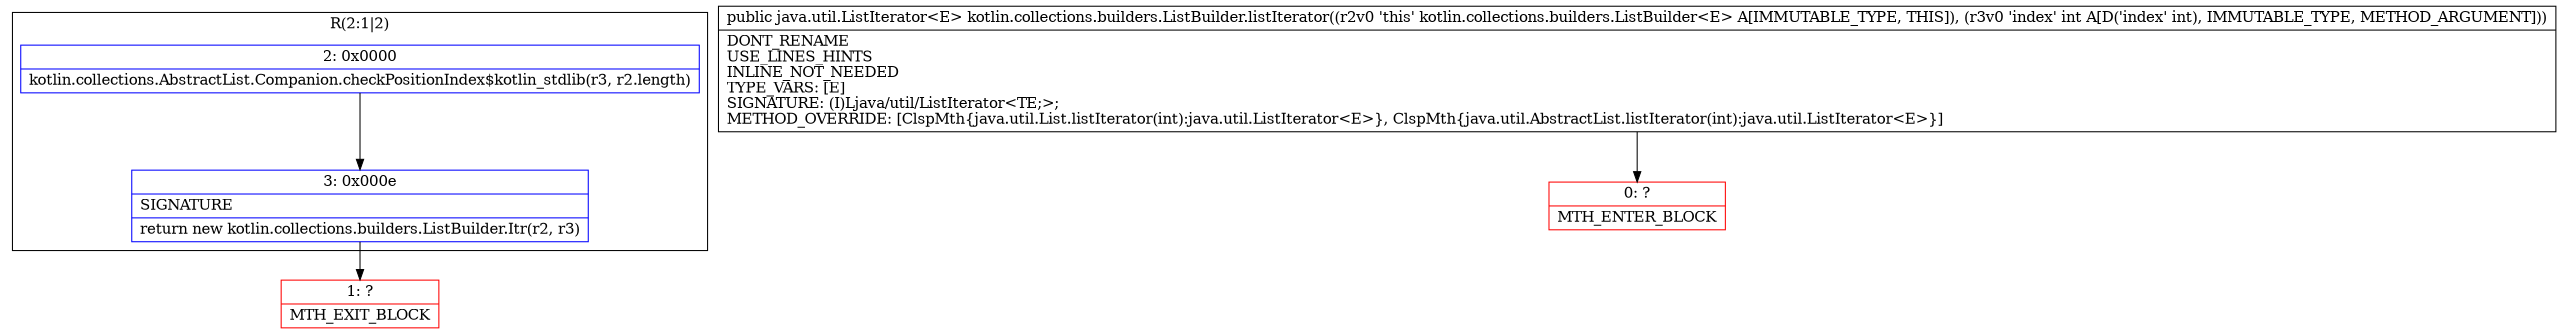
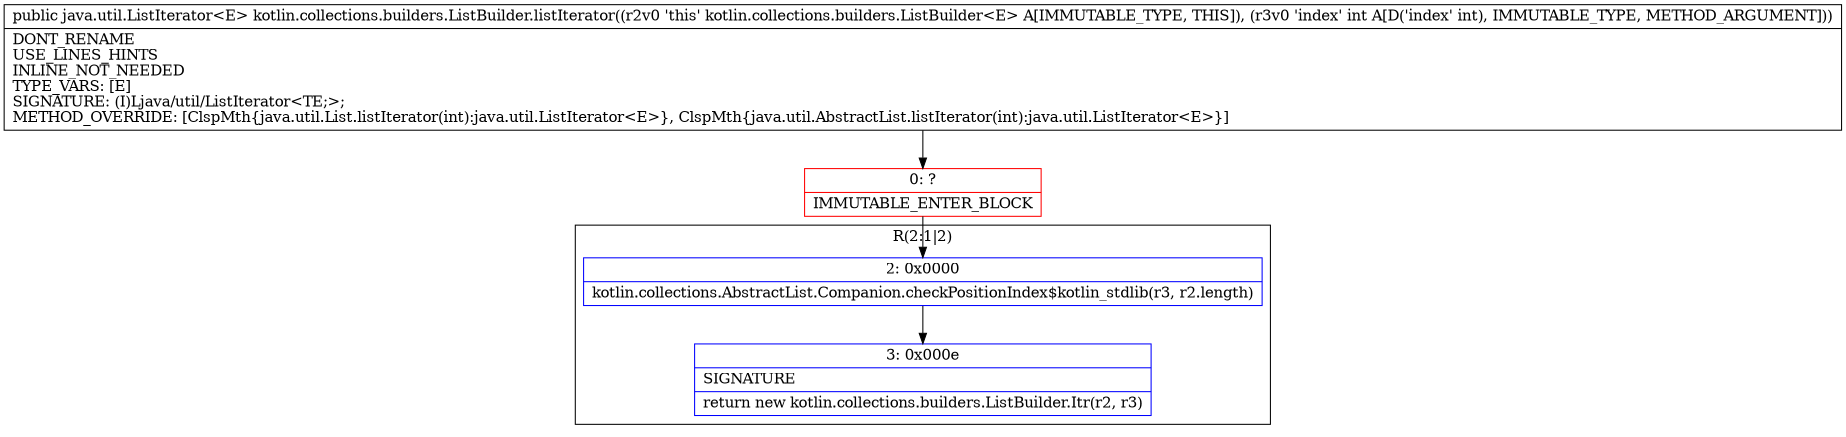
(1637, 217) -> (923, 204)
none -> (923, 232)
(360, 304) -> none
